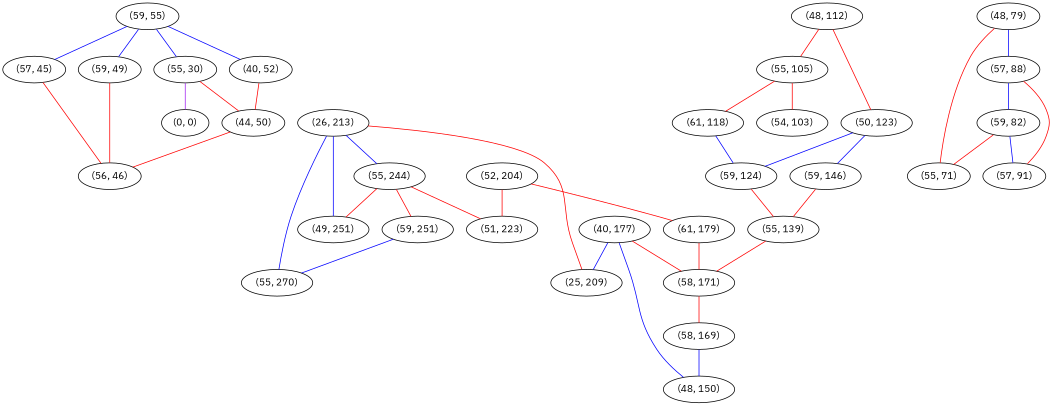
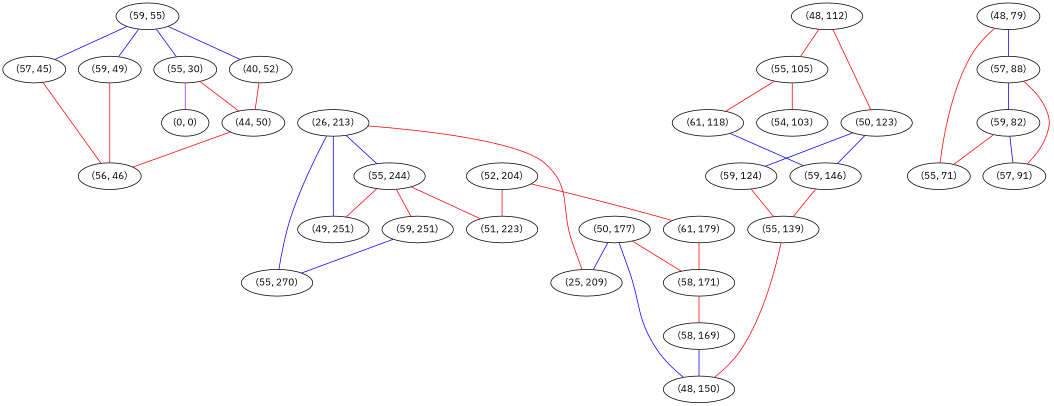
(724, 149) -> (767, 150)
(615, 229) -> (615, 229)
(741, 256) -> (759, 316)
